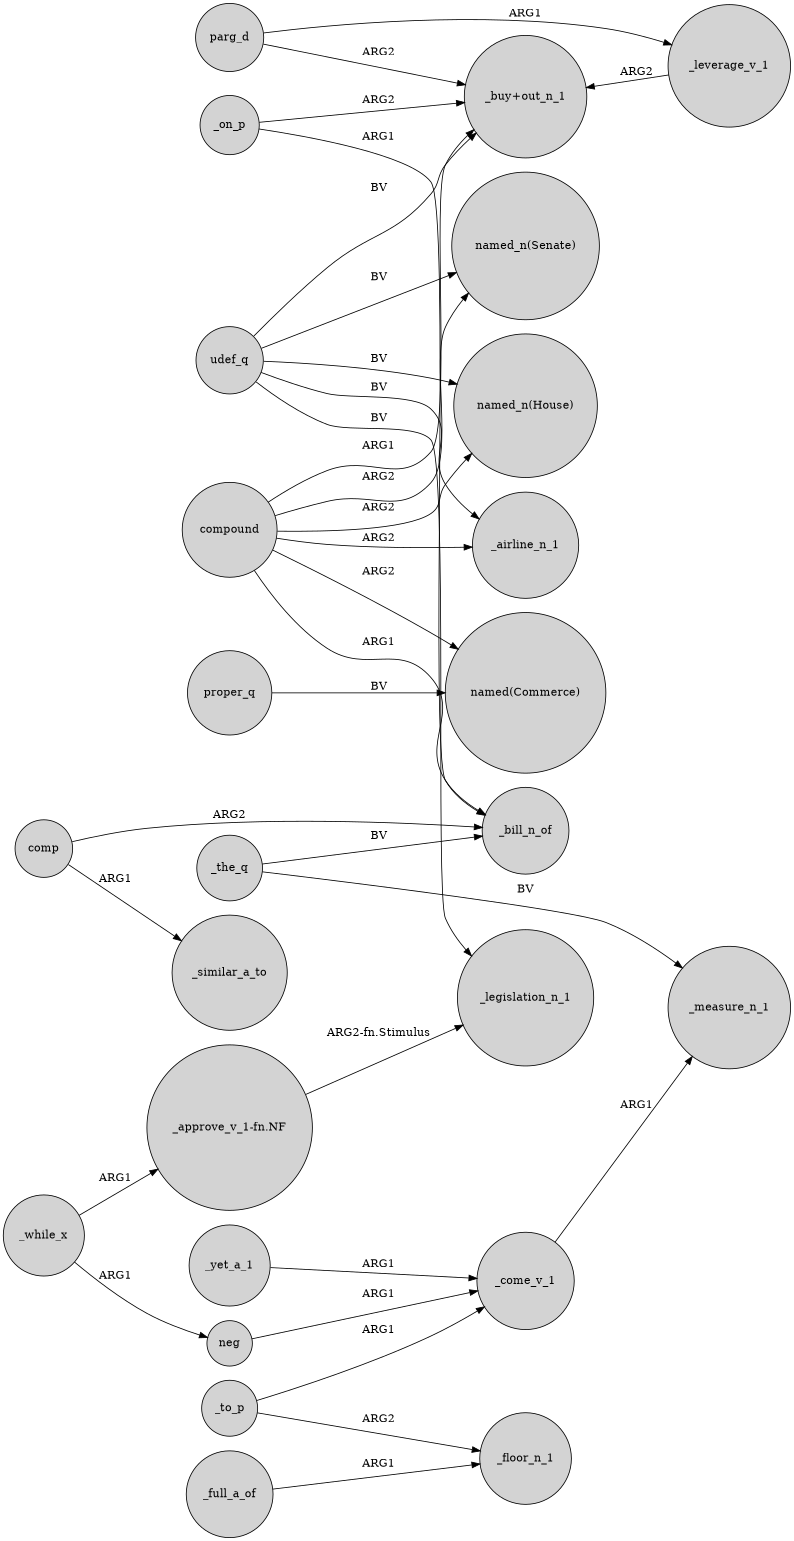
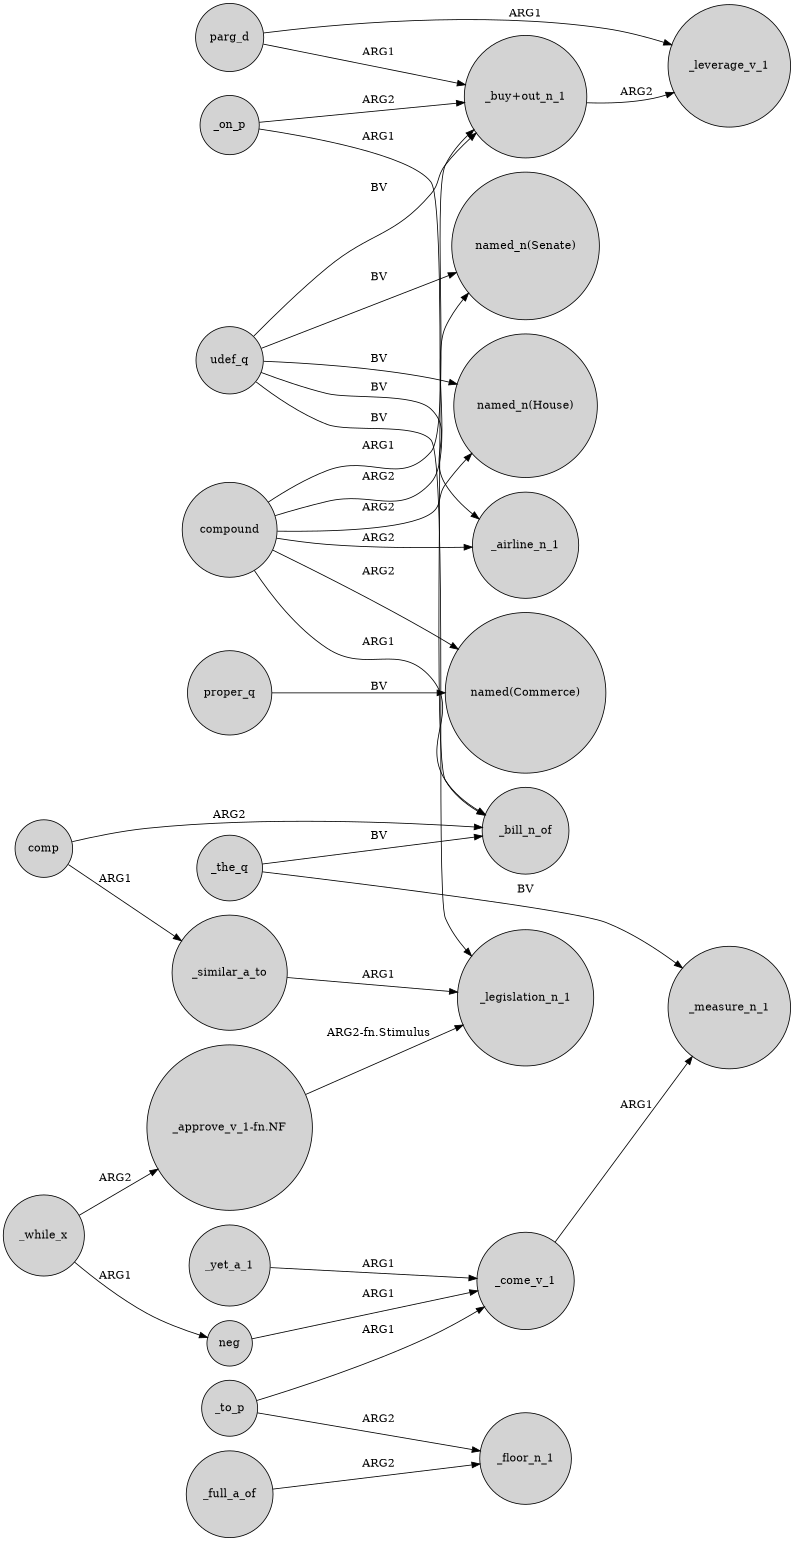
(379, 52) -> (379, 52)
(632, 81) -> (627, 102)
none -> (368, 984)
(116, 1178) -> (116, 1178)
(379, 1464) -> (379, 1464)
